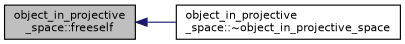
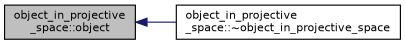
(70, 22) -> (70, 22)
